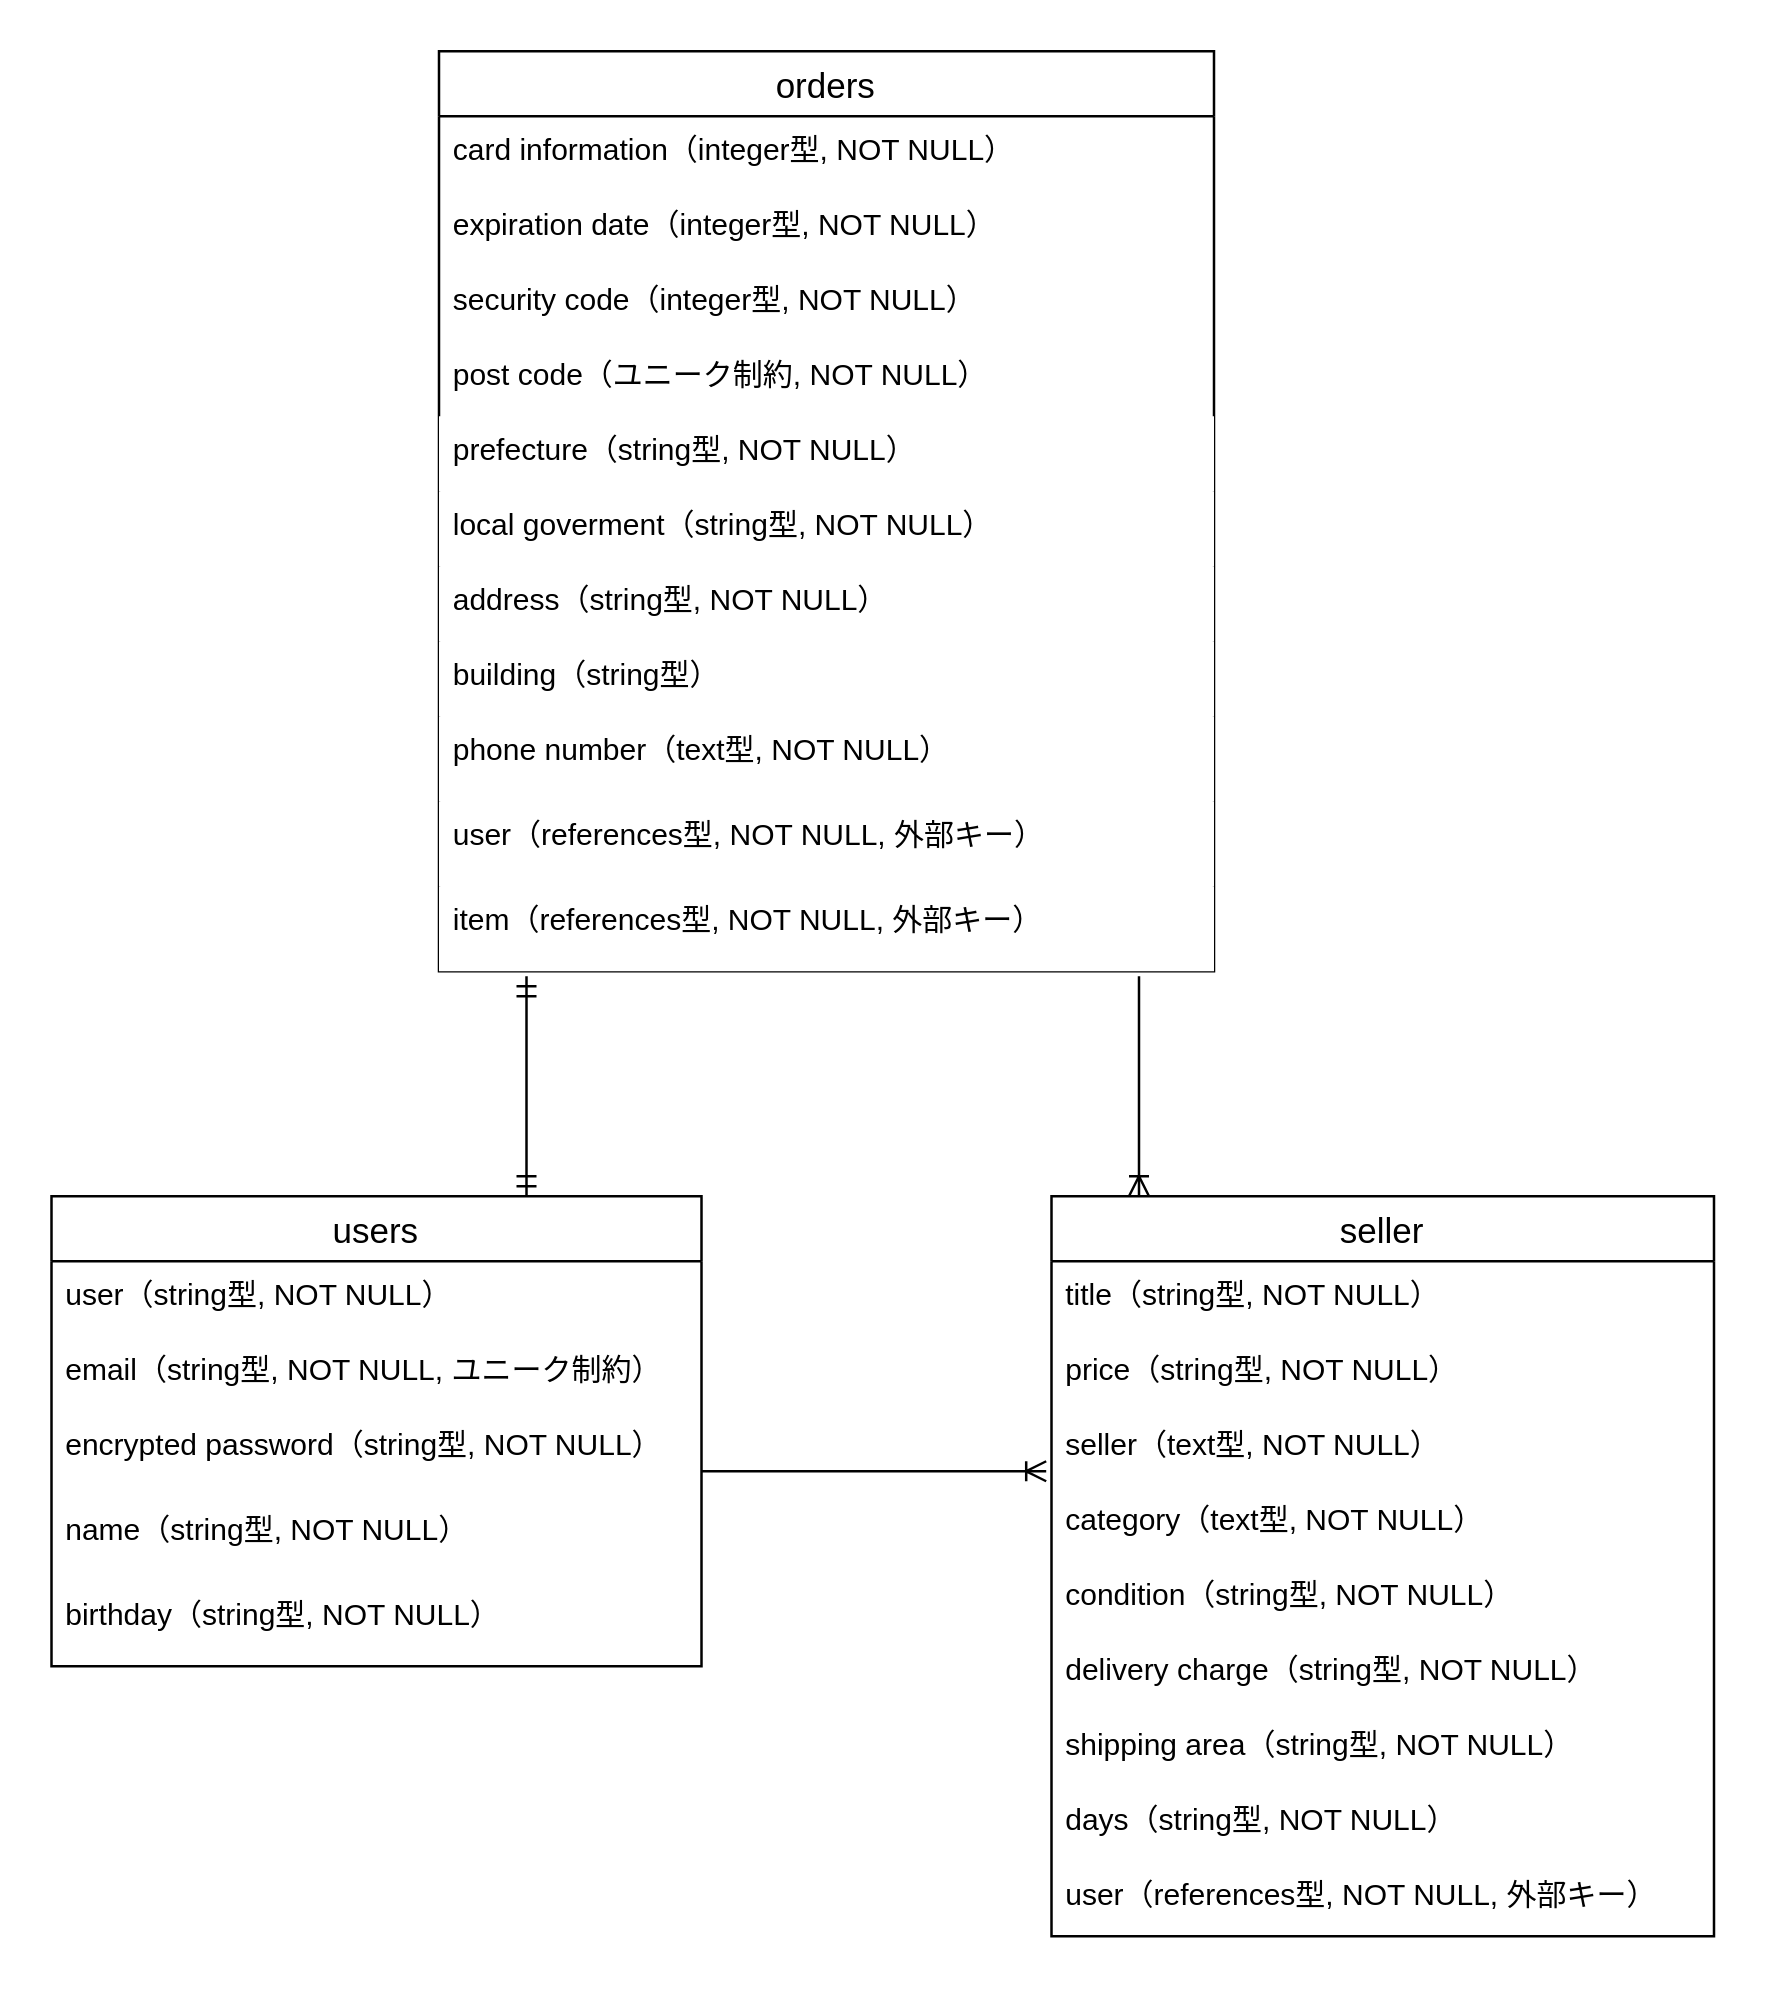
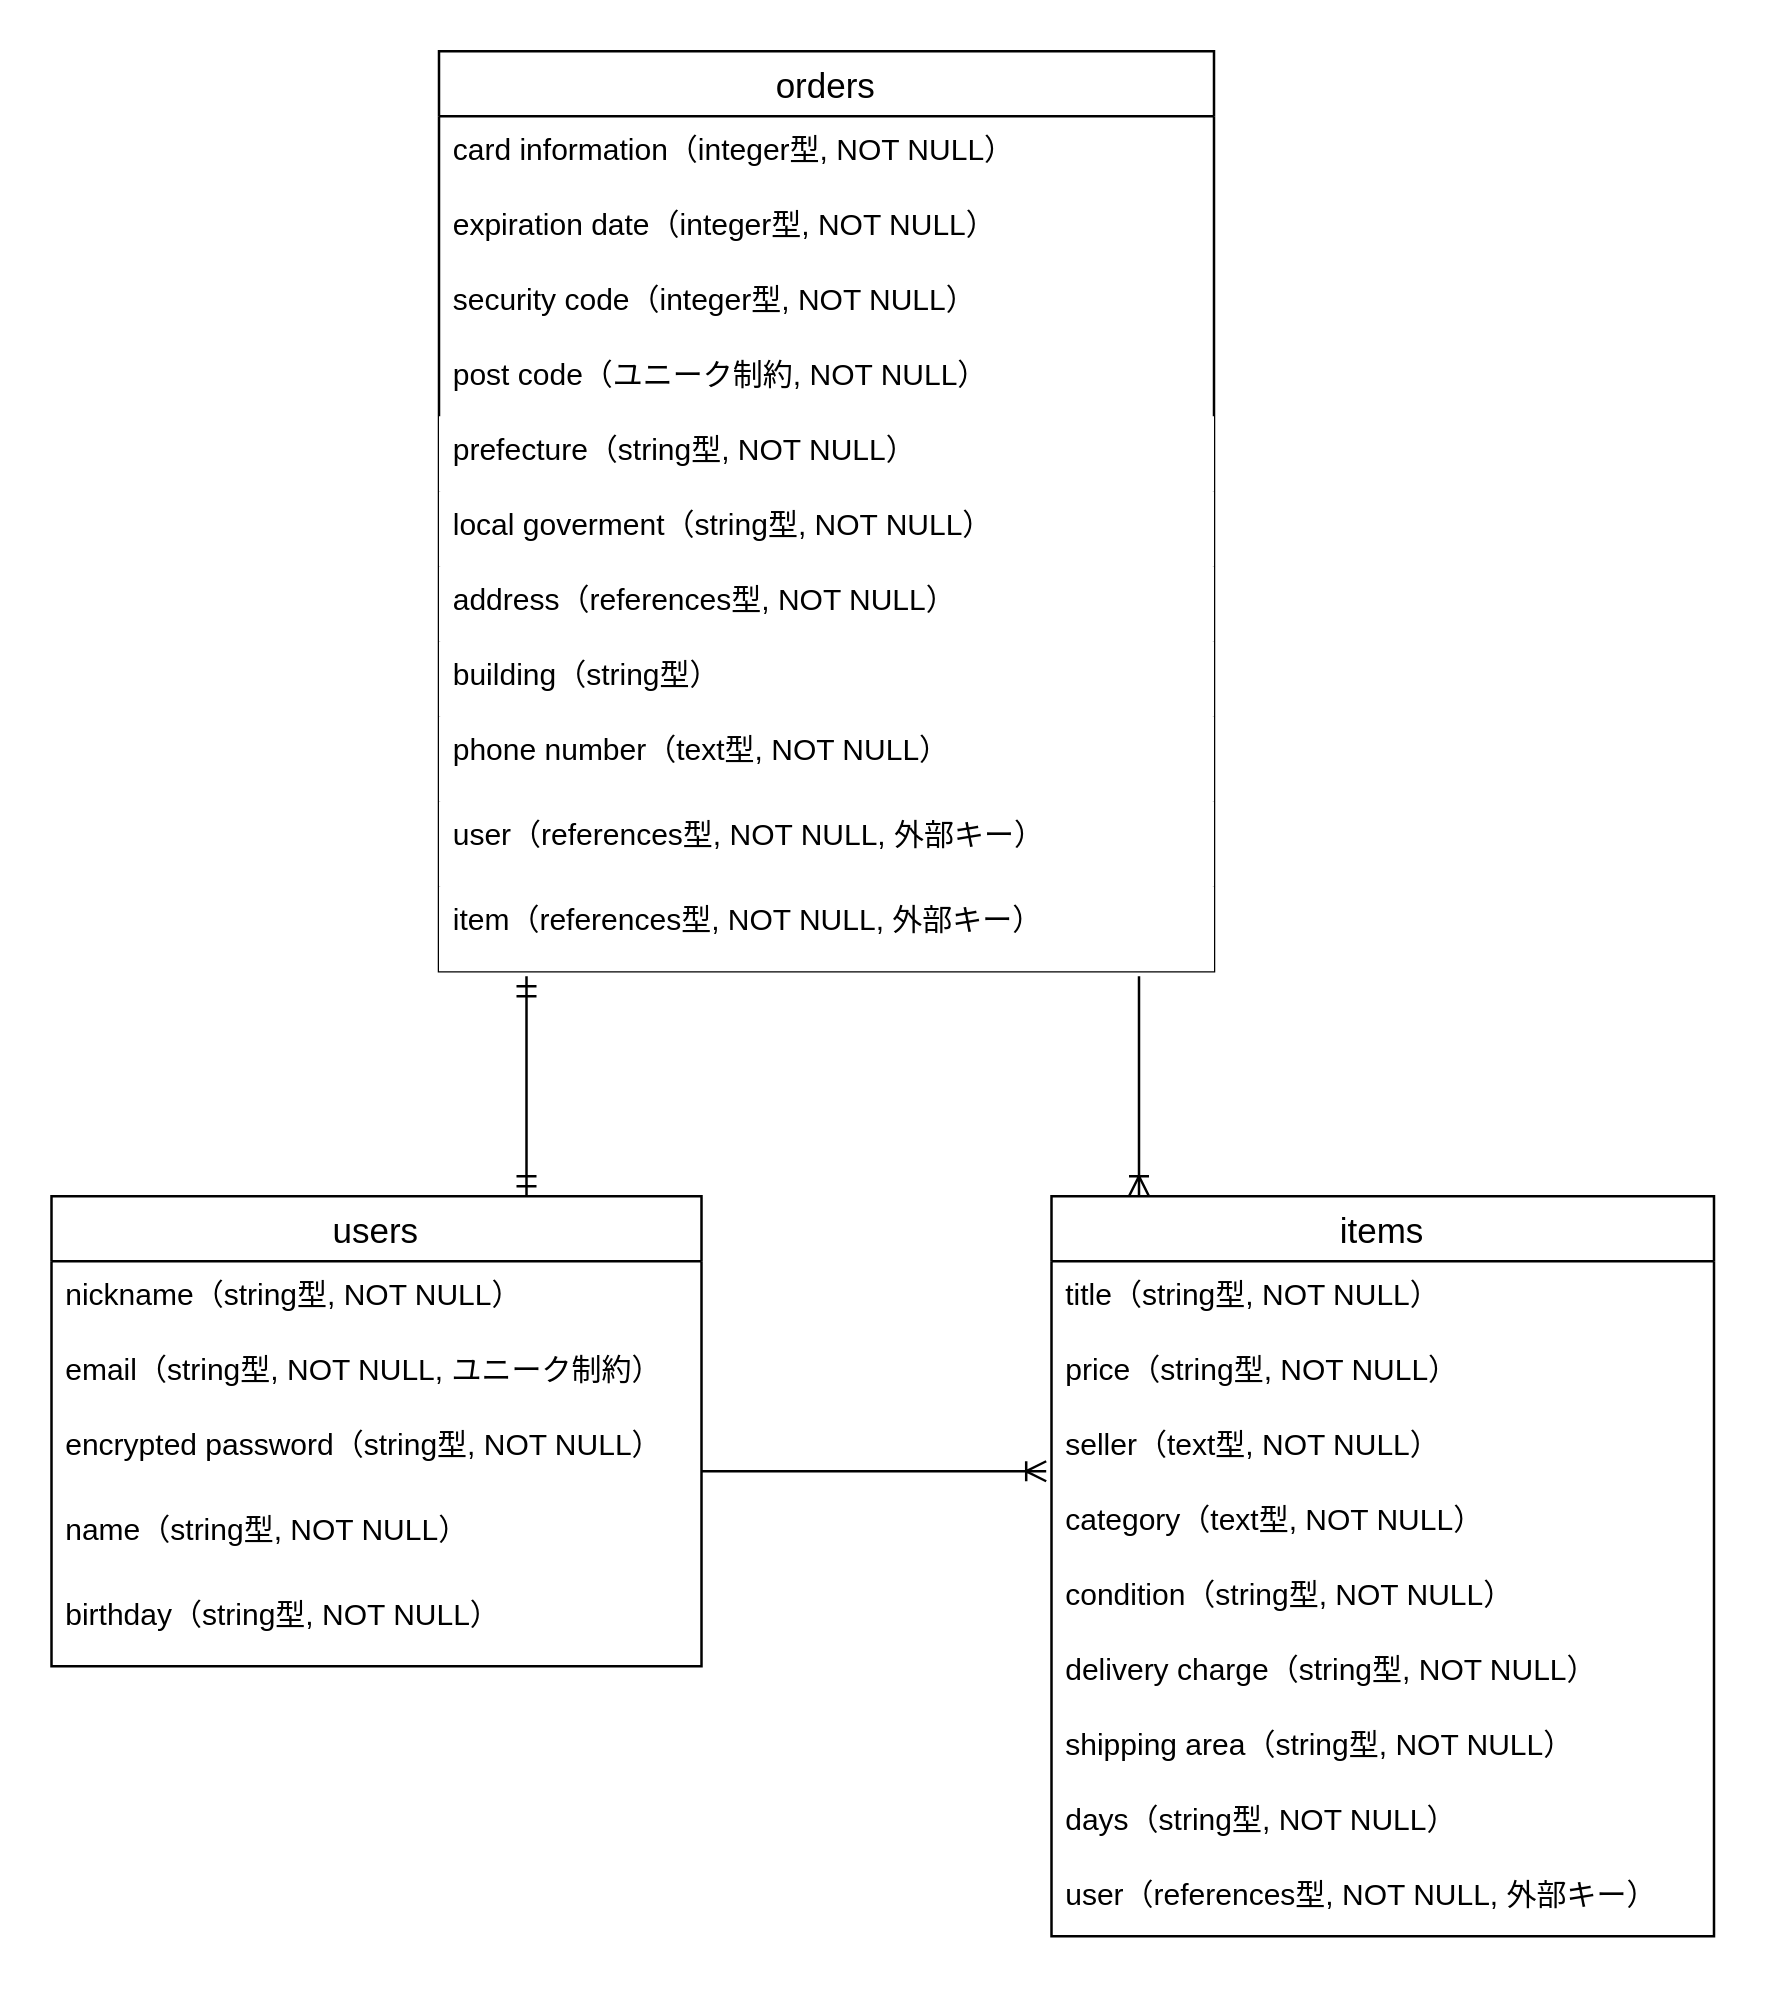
(675, 600) -> (713, 600)
(1381, 1231) -> (1381, 1231)
(262, 1295) -> (292, 1295)
